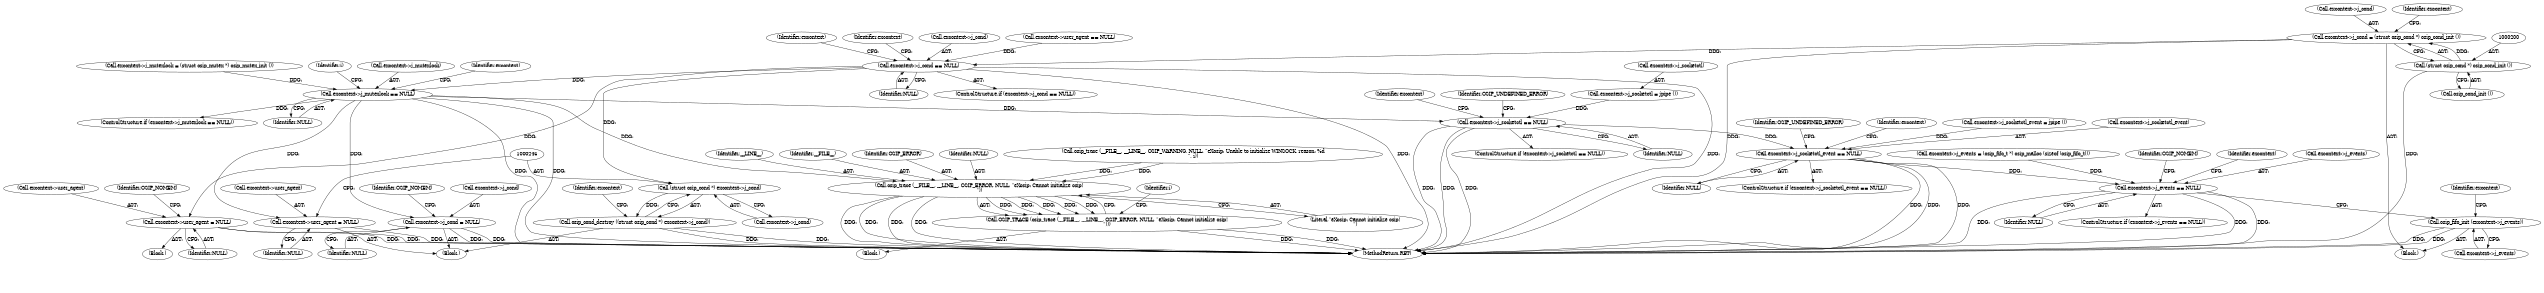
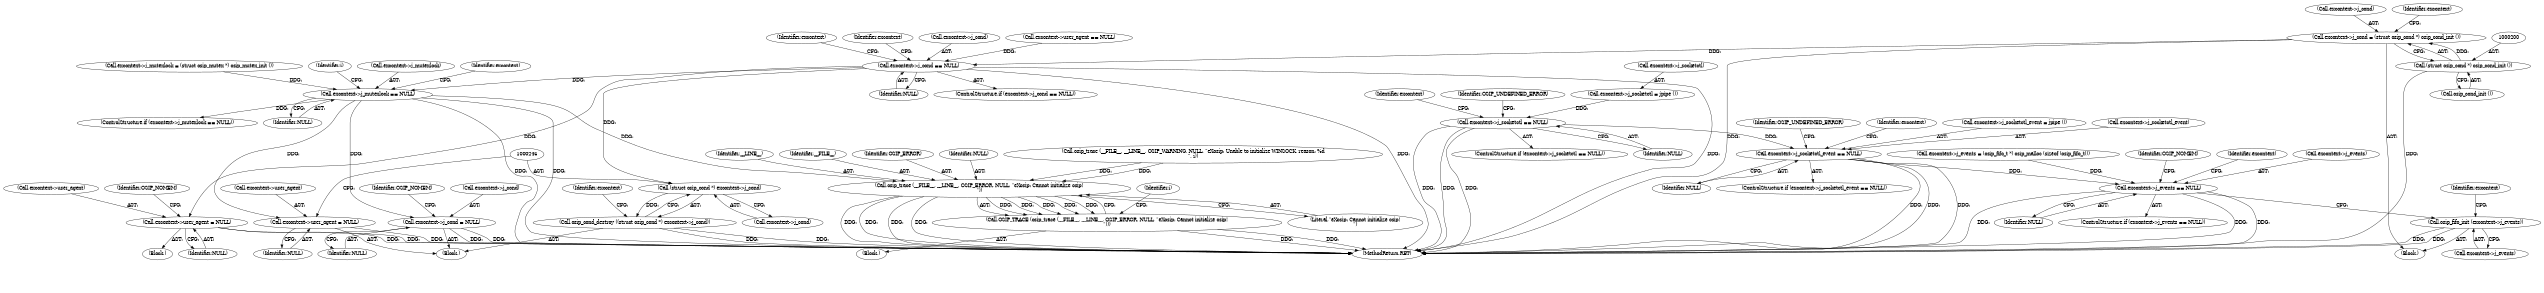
(934, 109) -> none
(1943, 137) -> (1943, 137)
